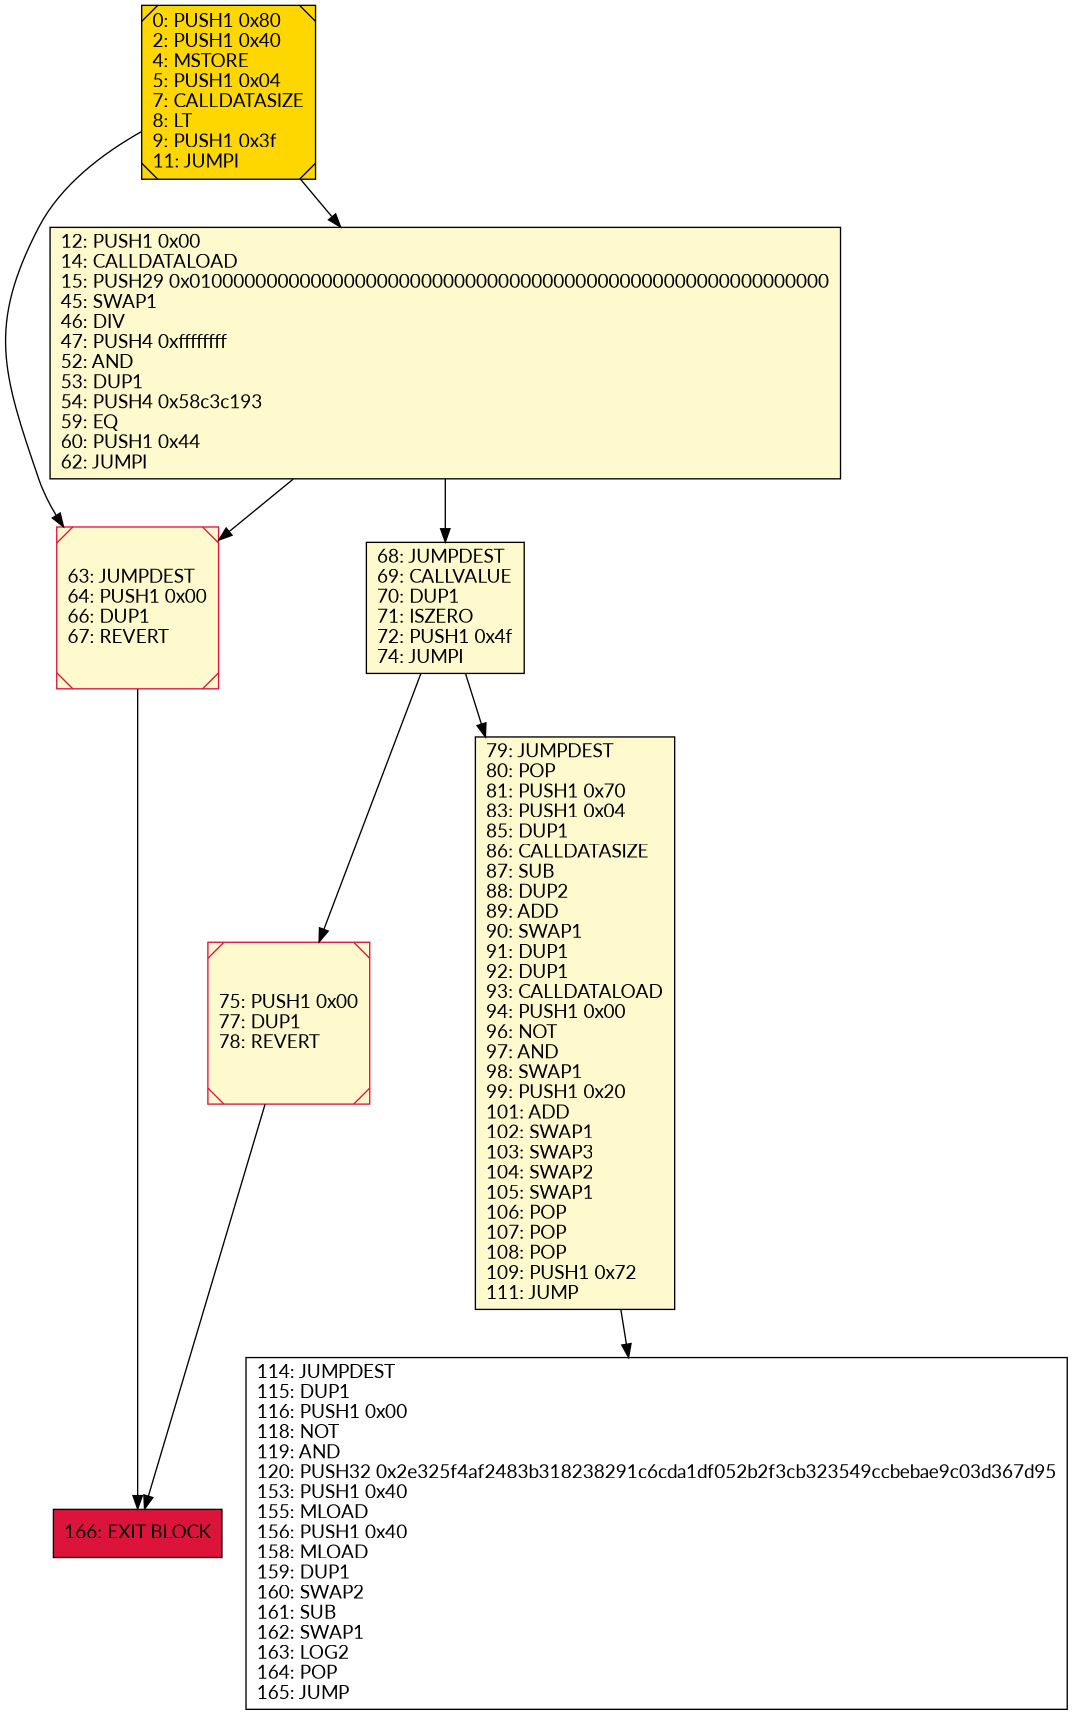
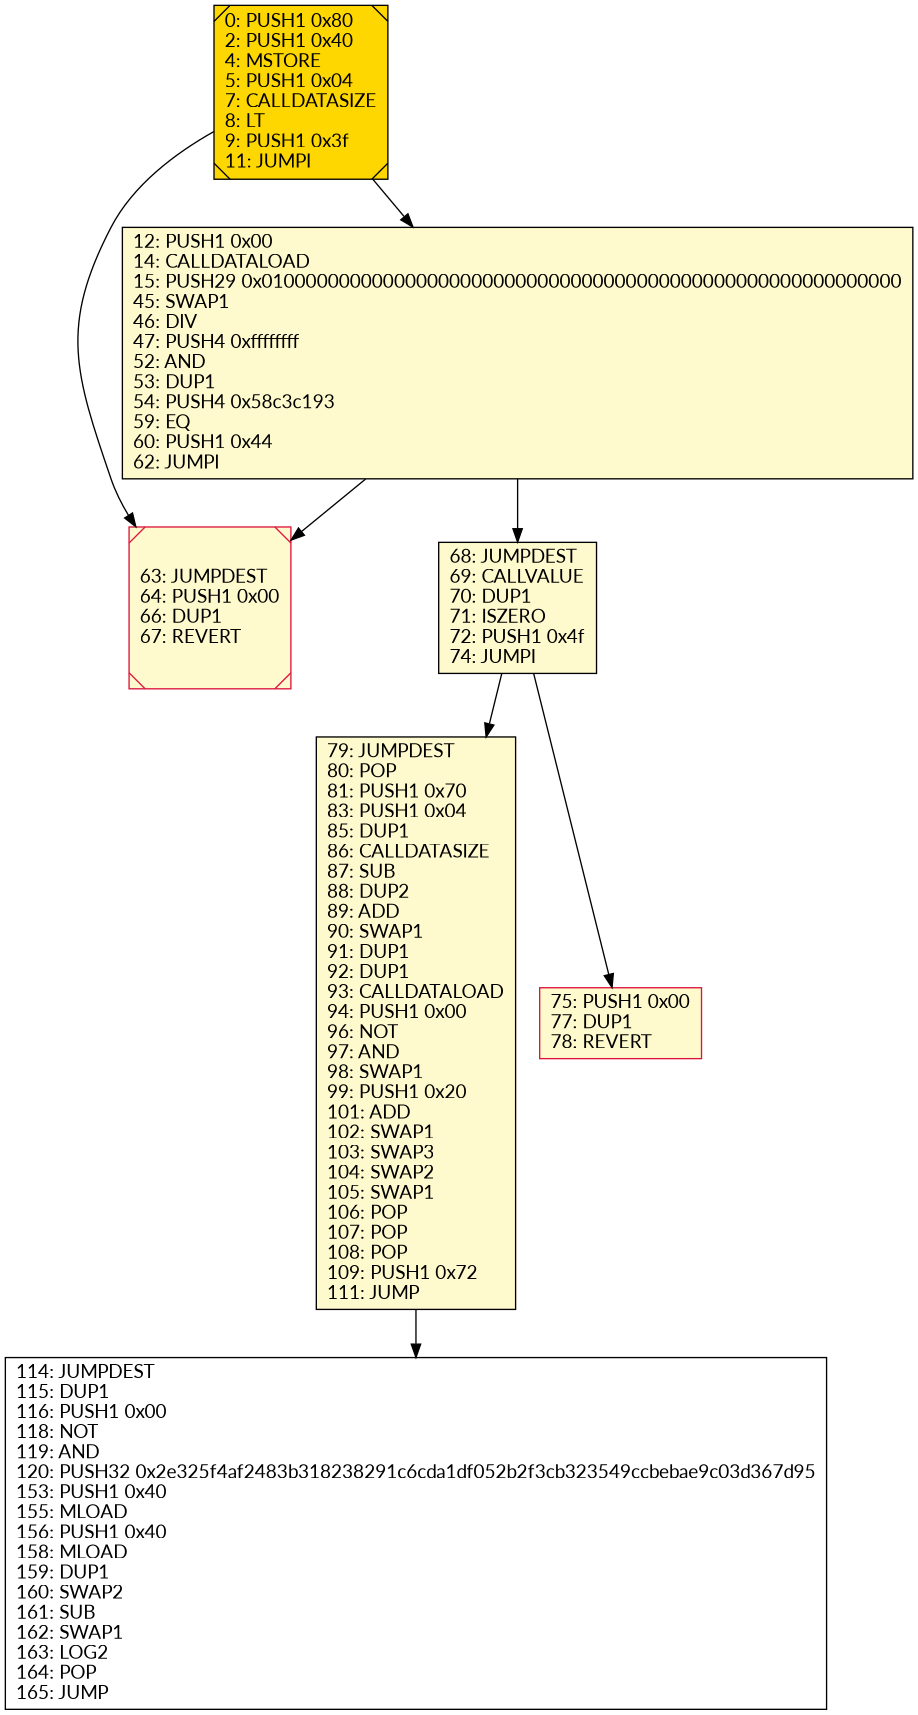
(289, 1023) -> (621, 1023)
(138, 1533) -> none
